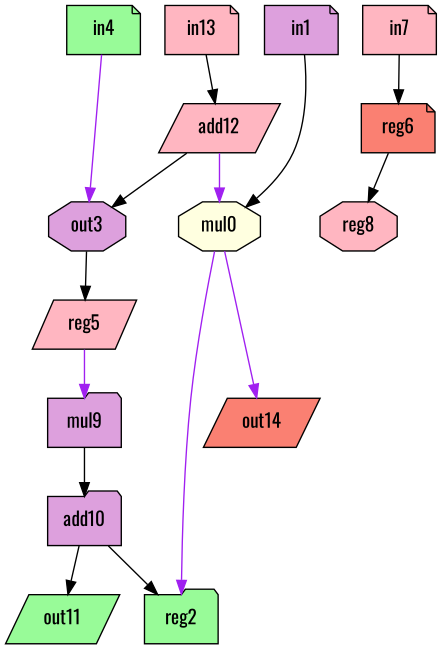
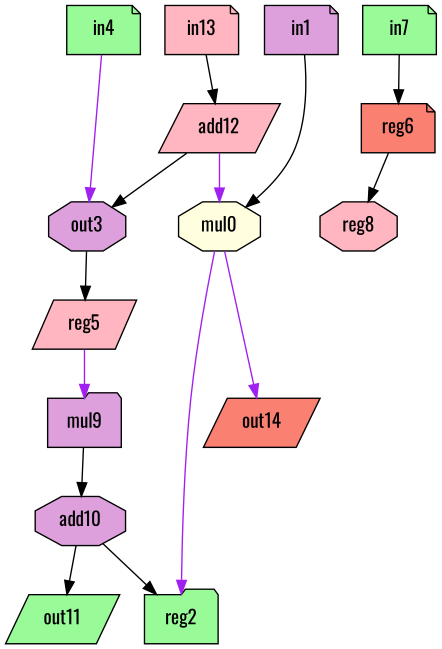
(400, 30) -> (400, 30)
(84, 521) -> (80, 521)
